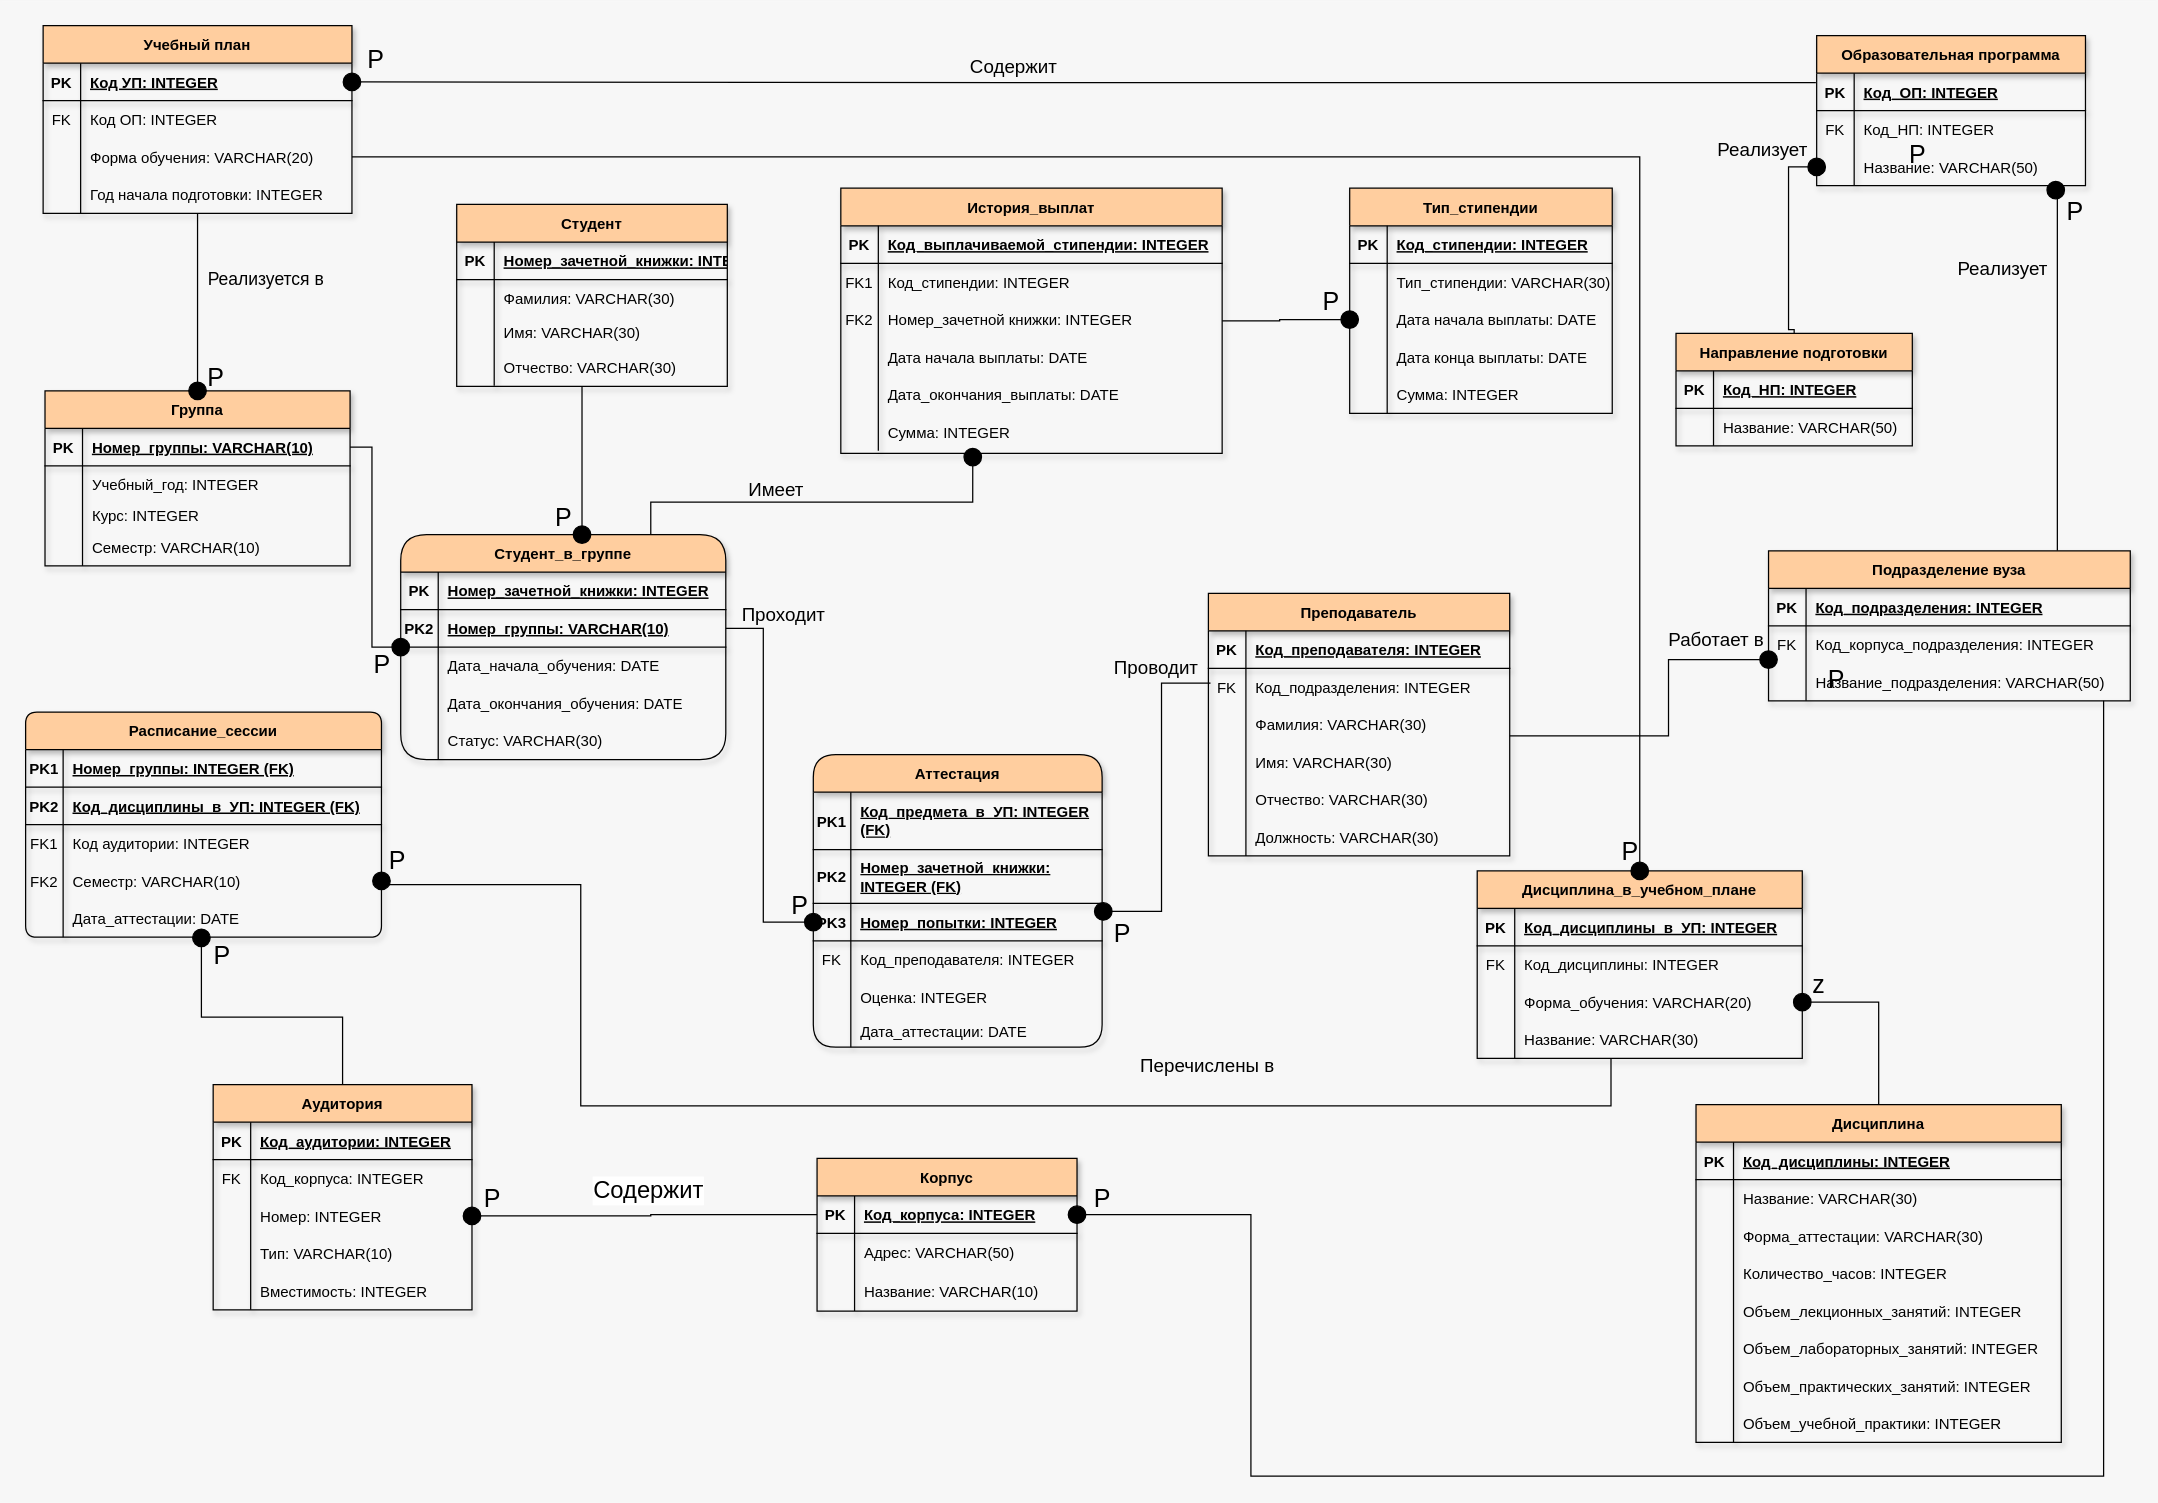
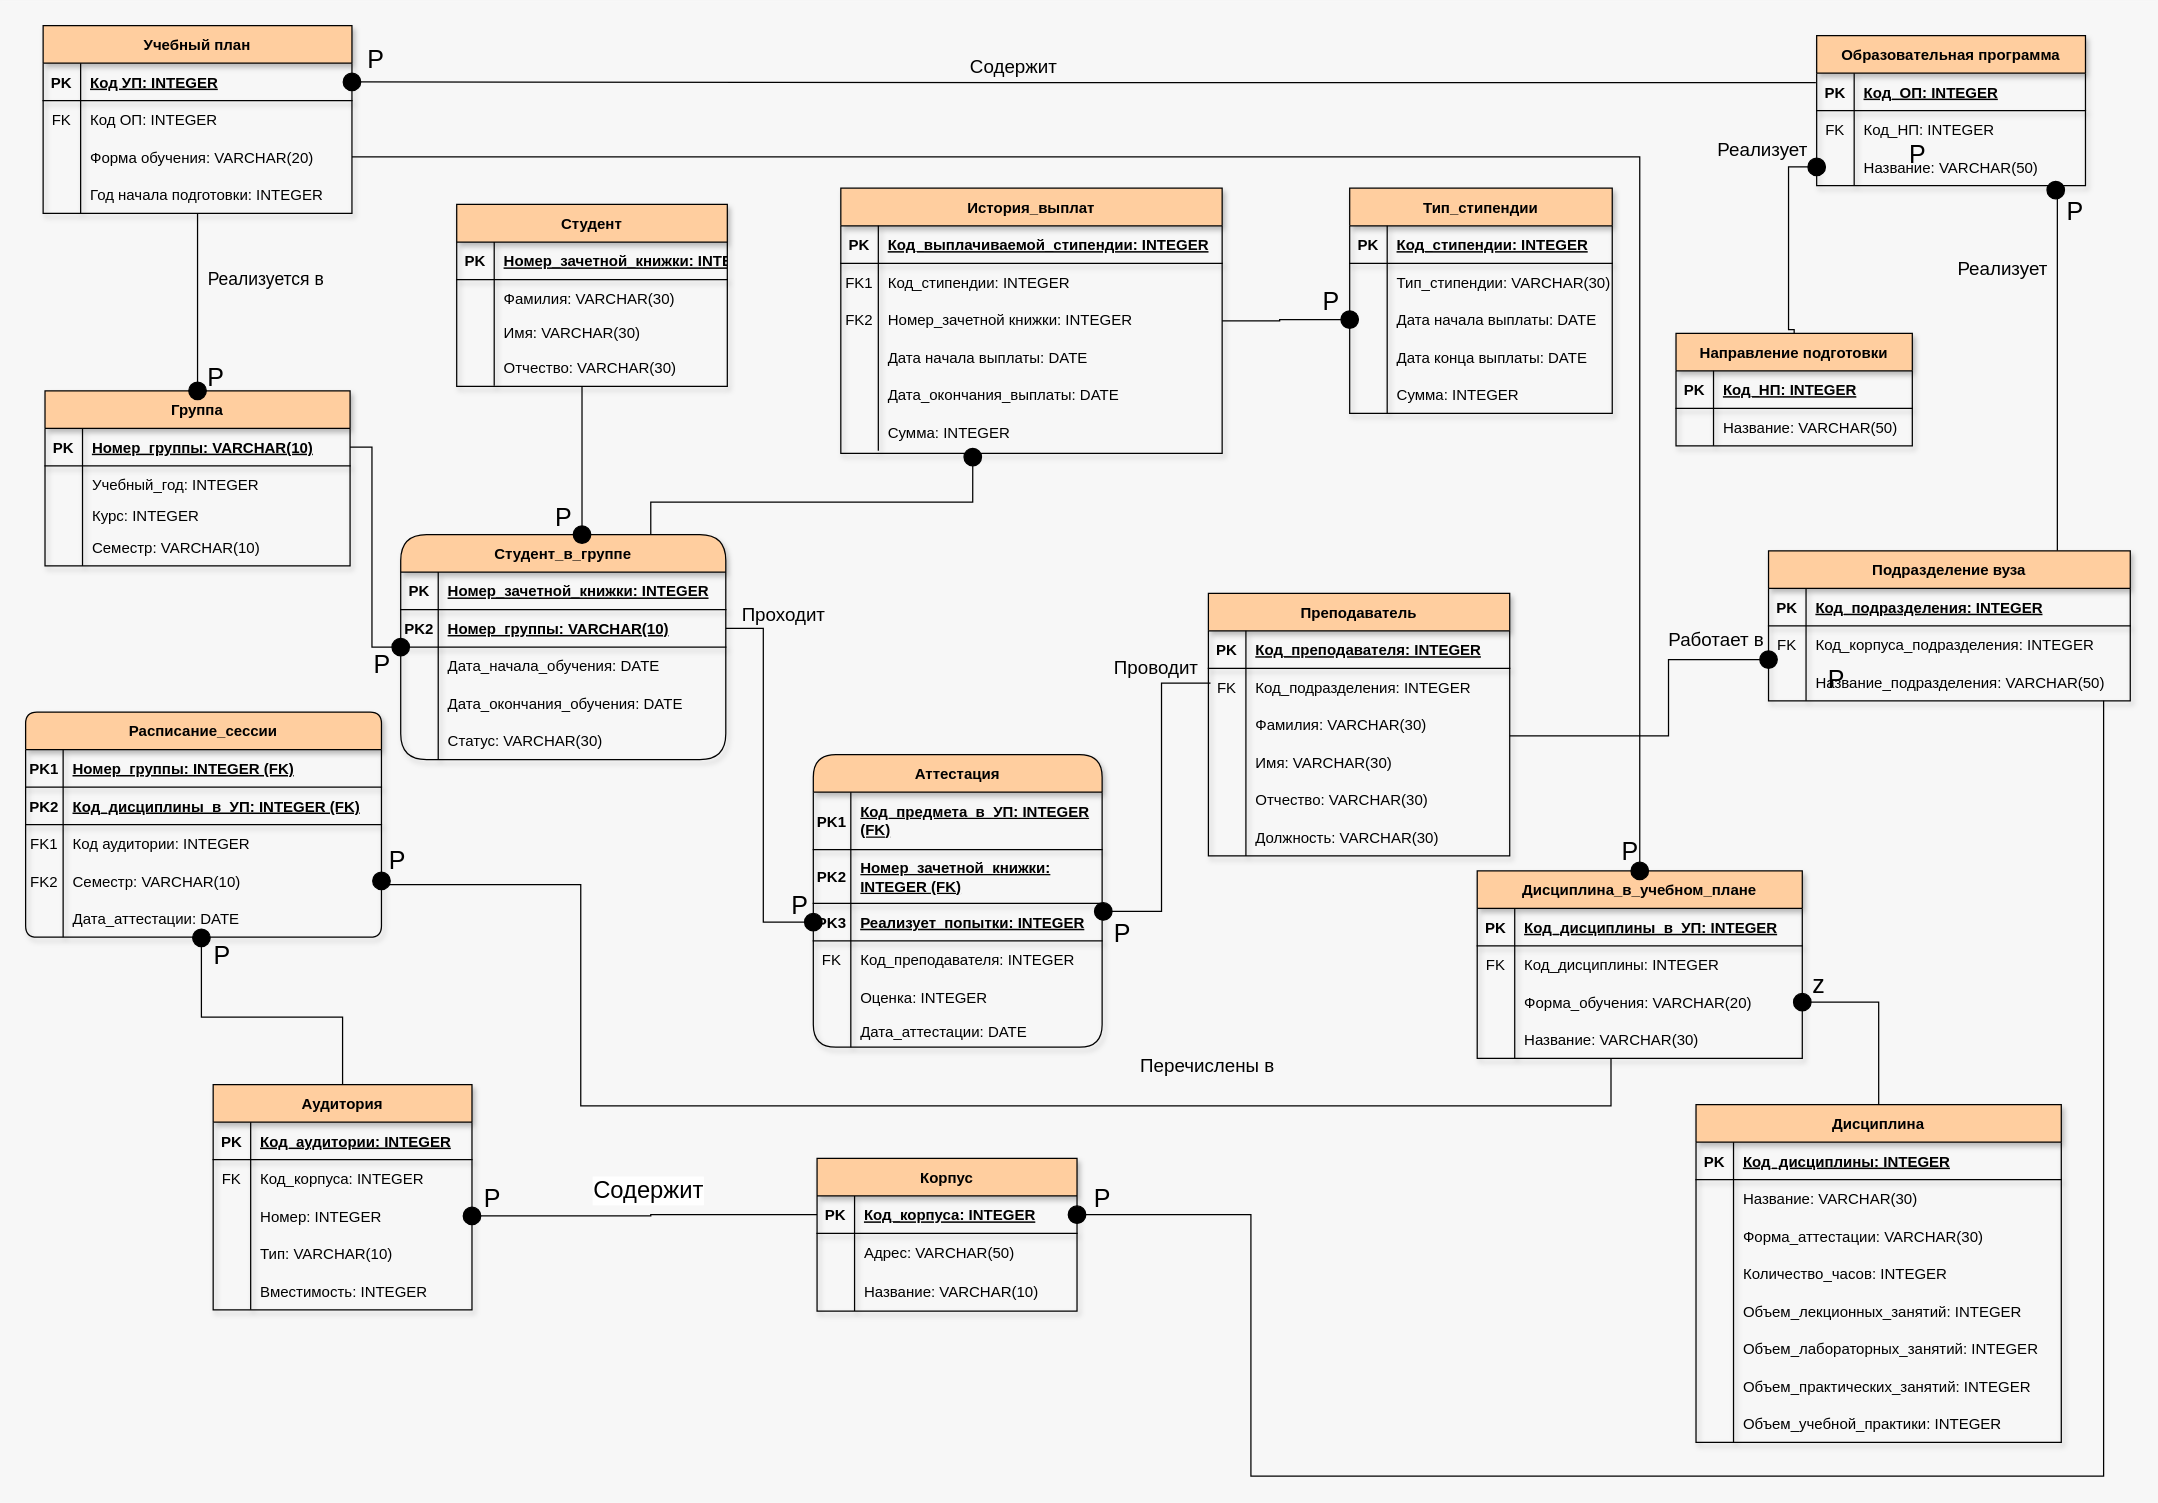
(775, 489) -> none
(949, 923) -> (965, 923)
